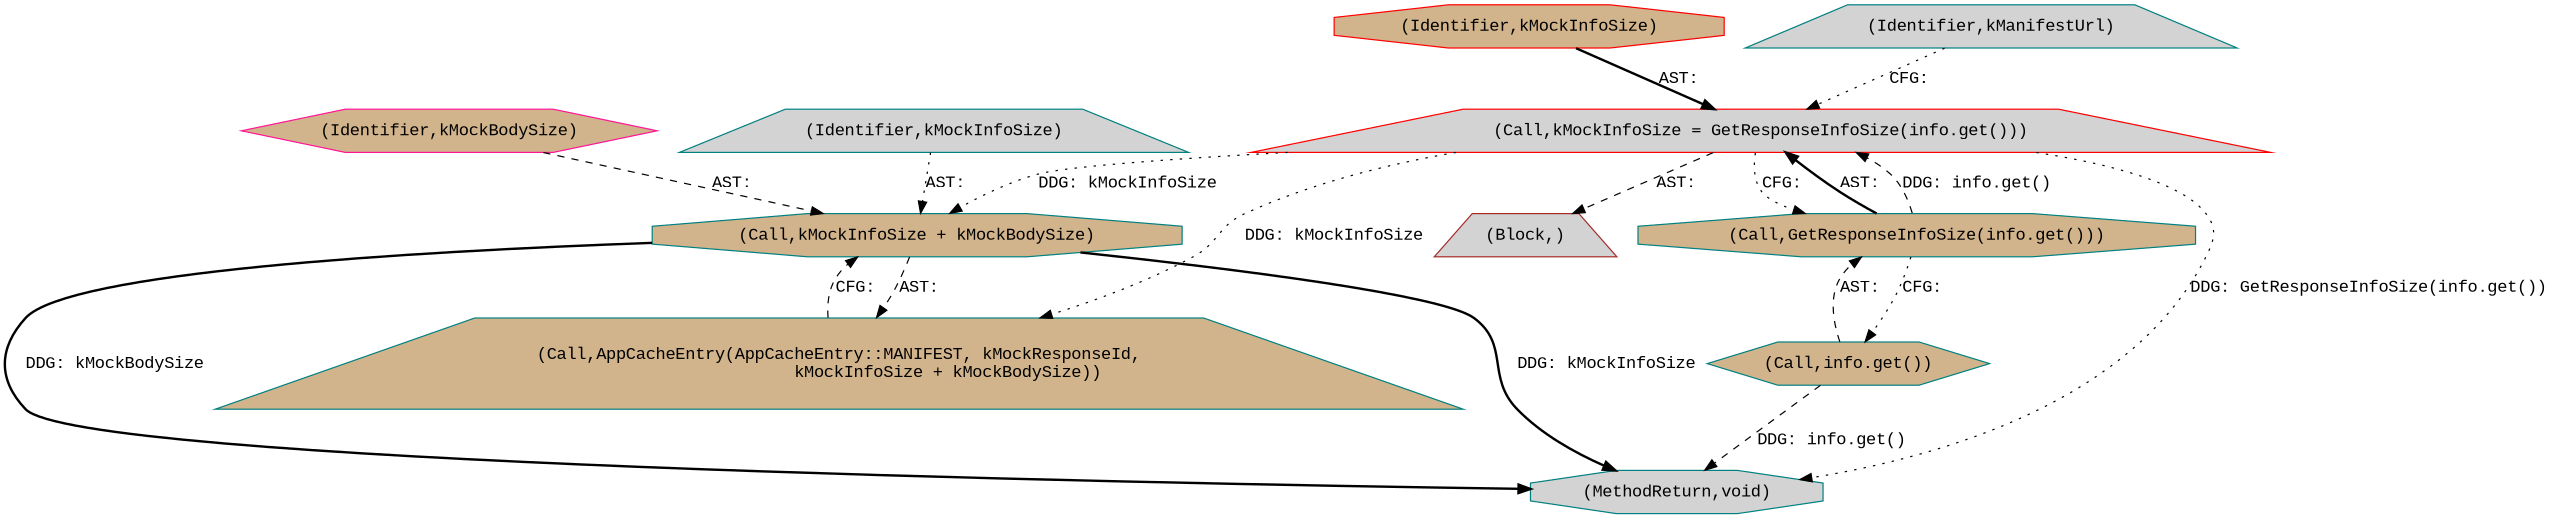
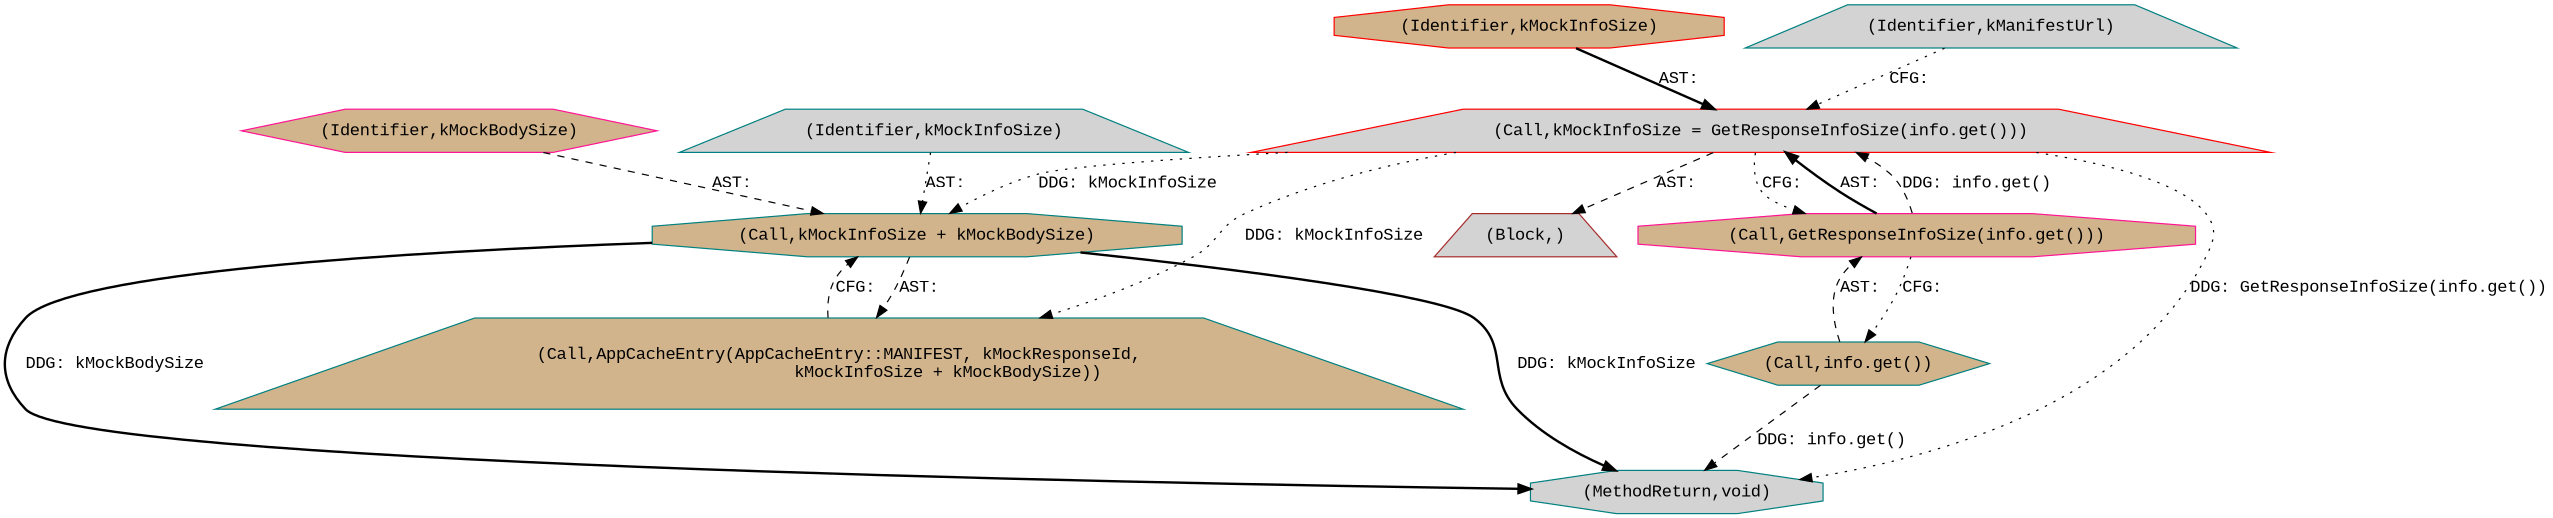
(1917, 235) -> (1917, 235)
